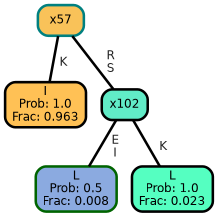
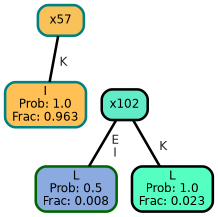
(93, 63) -> none
(46, 105) -> (46, 105)
